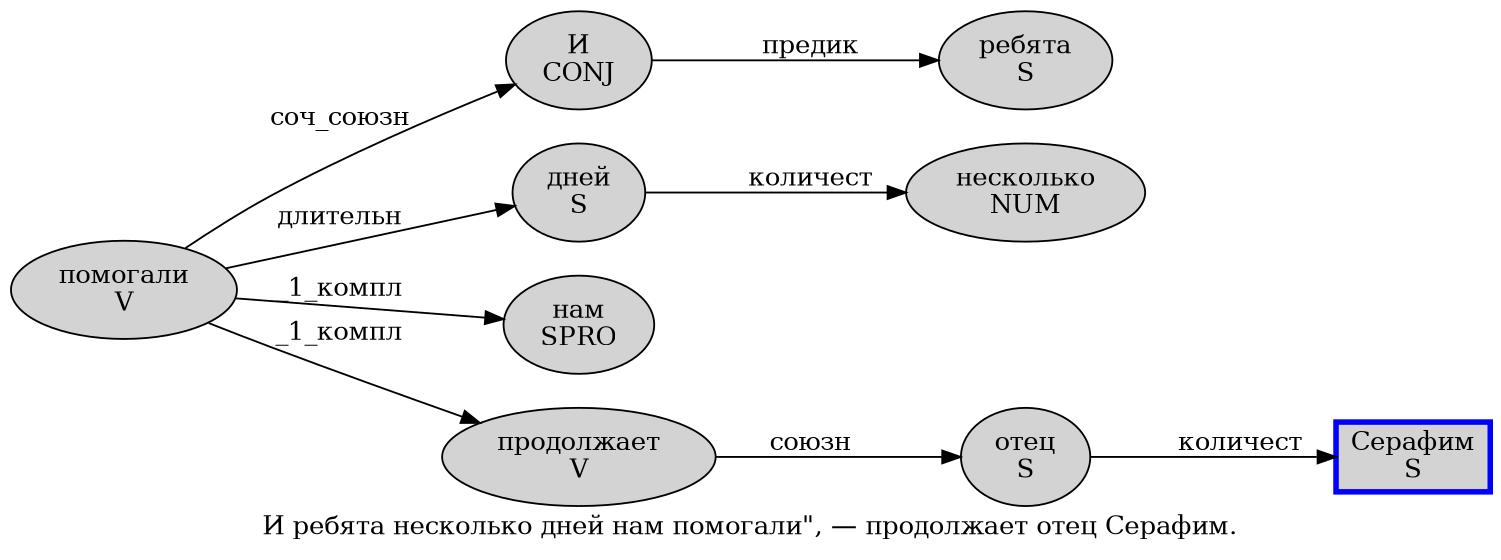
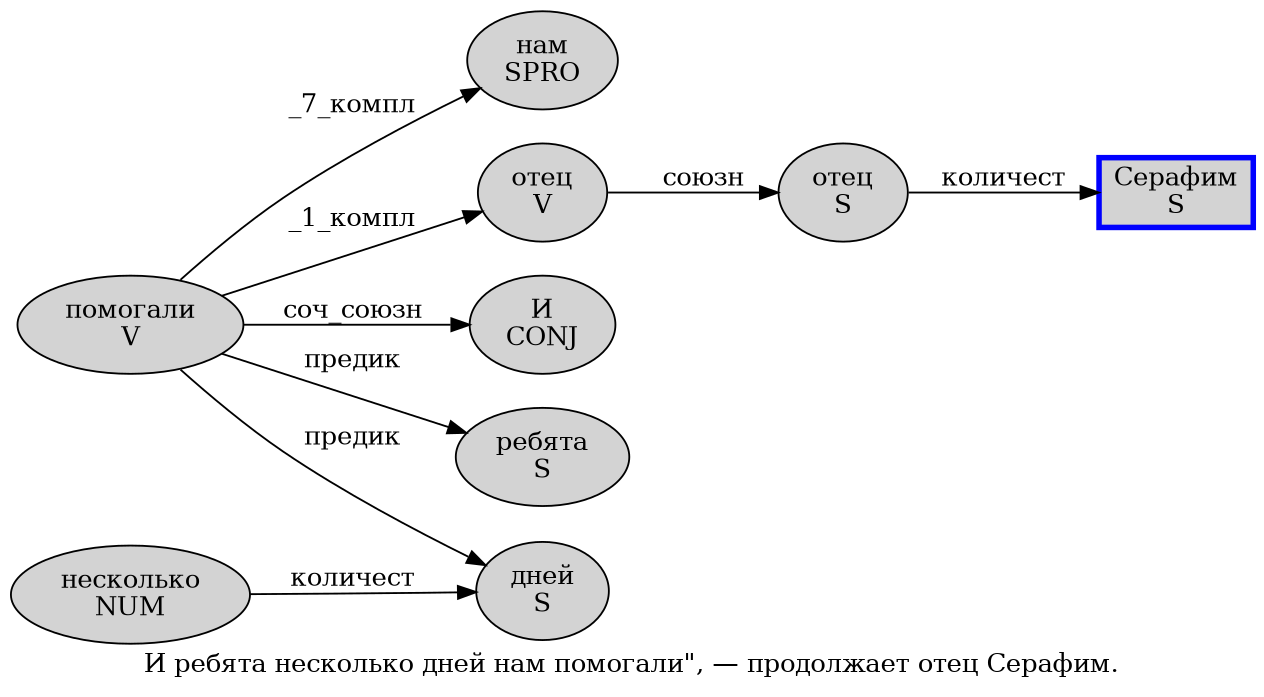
(786, 60) -> (335, 390)
(766, 193) -> (354, 593)
(340, 217) -> (353, 438)
(340, 289) -> (353, 105)
(579, 457) -> (543, 193)
